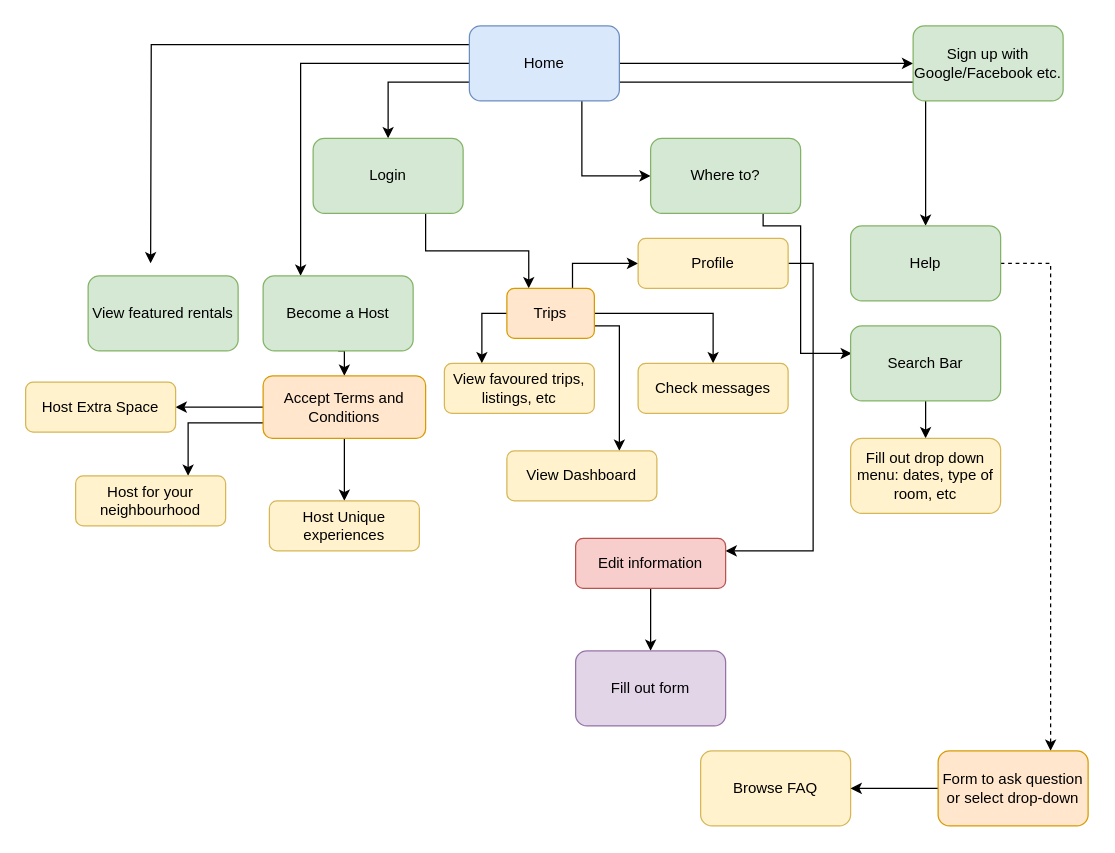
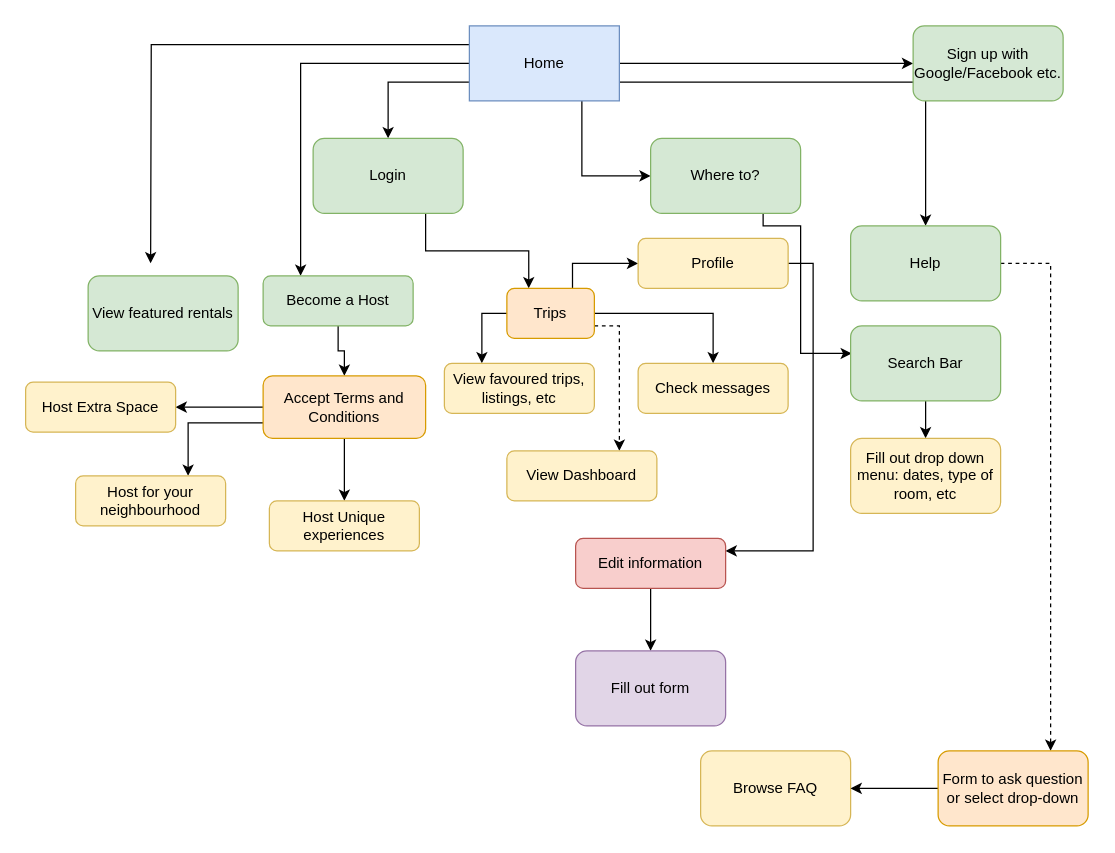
(544, 63) -> (544, 63)
(338, 313) -> (338, 301)
(619, 373) -> (619, 373)
